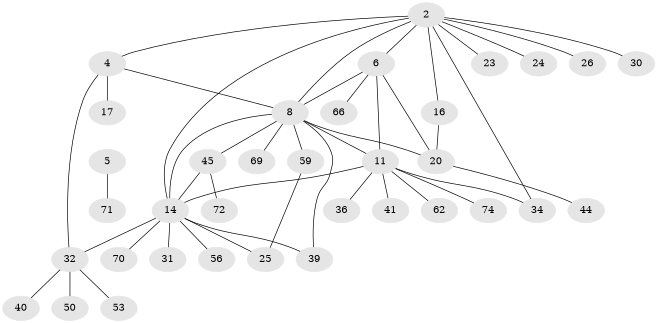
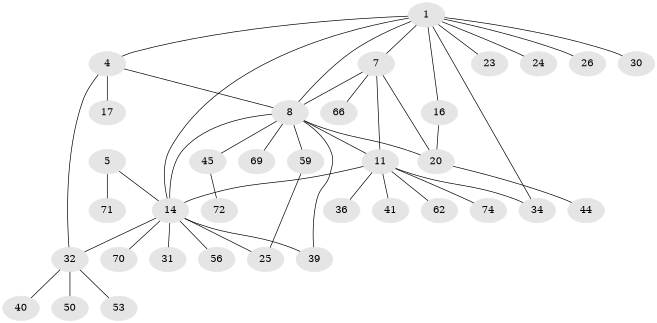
(427, 15) -> (427, 15)
(376, 64) -> (376, 64)
(189, 186) -> (139, 186)
